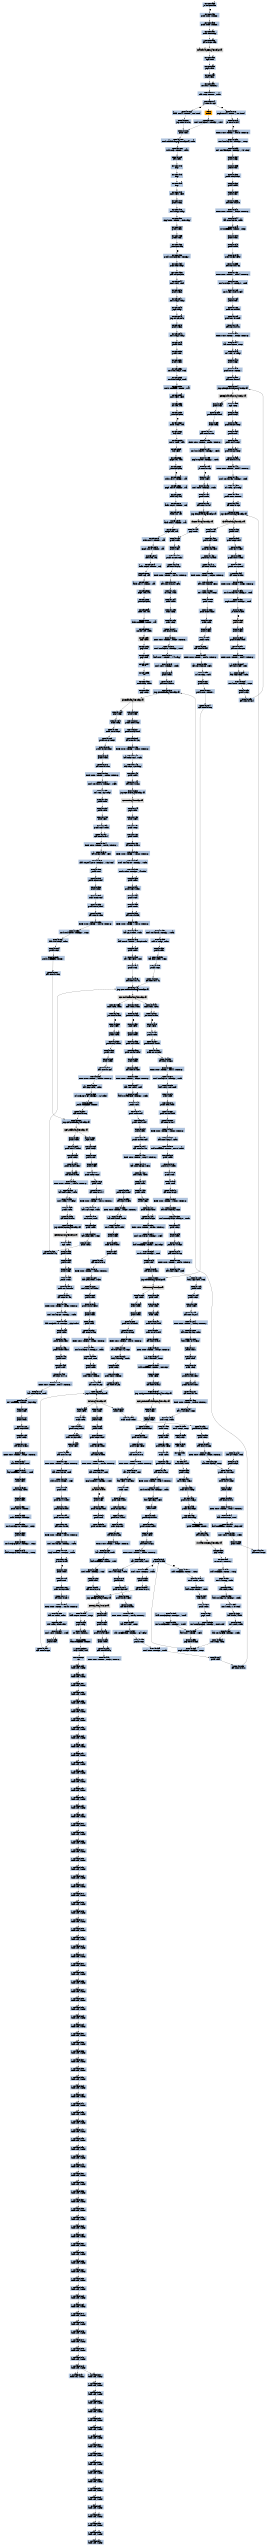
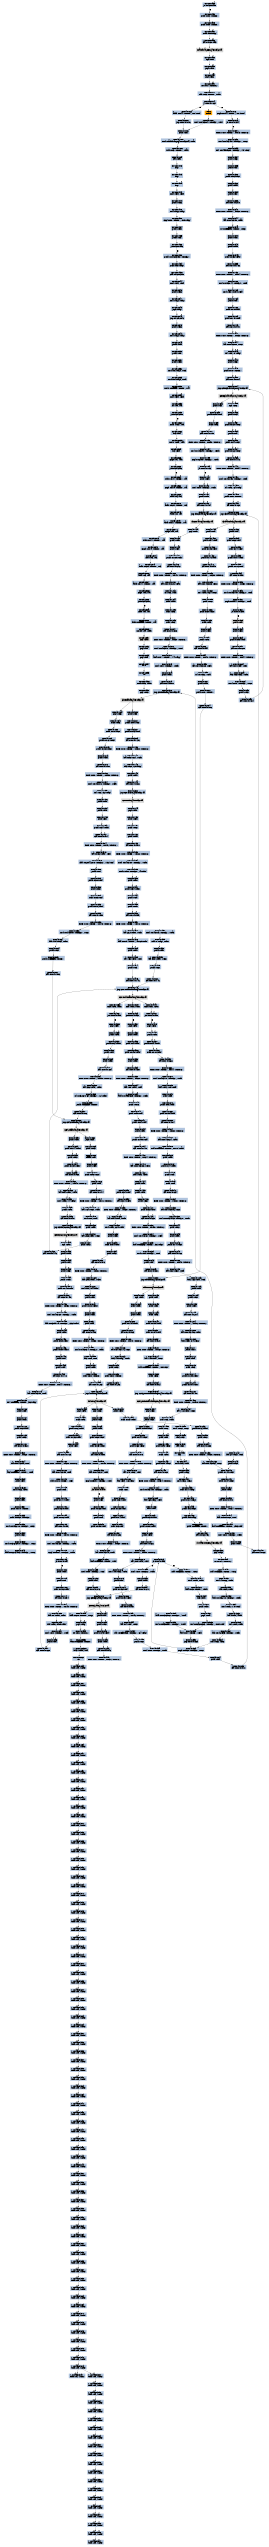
none -> (144, 605)
(134, 1104) -> (134, 1104)
(91, 1156) -> (91, 1156)
